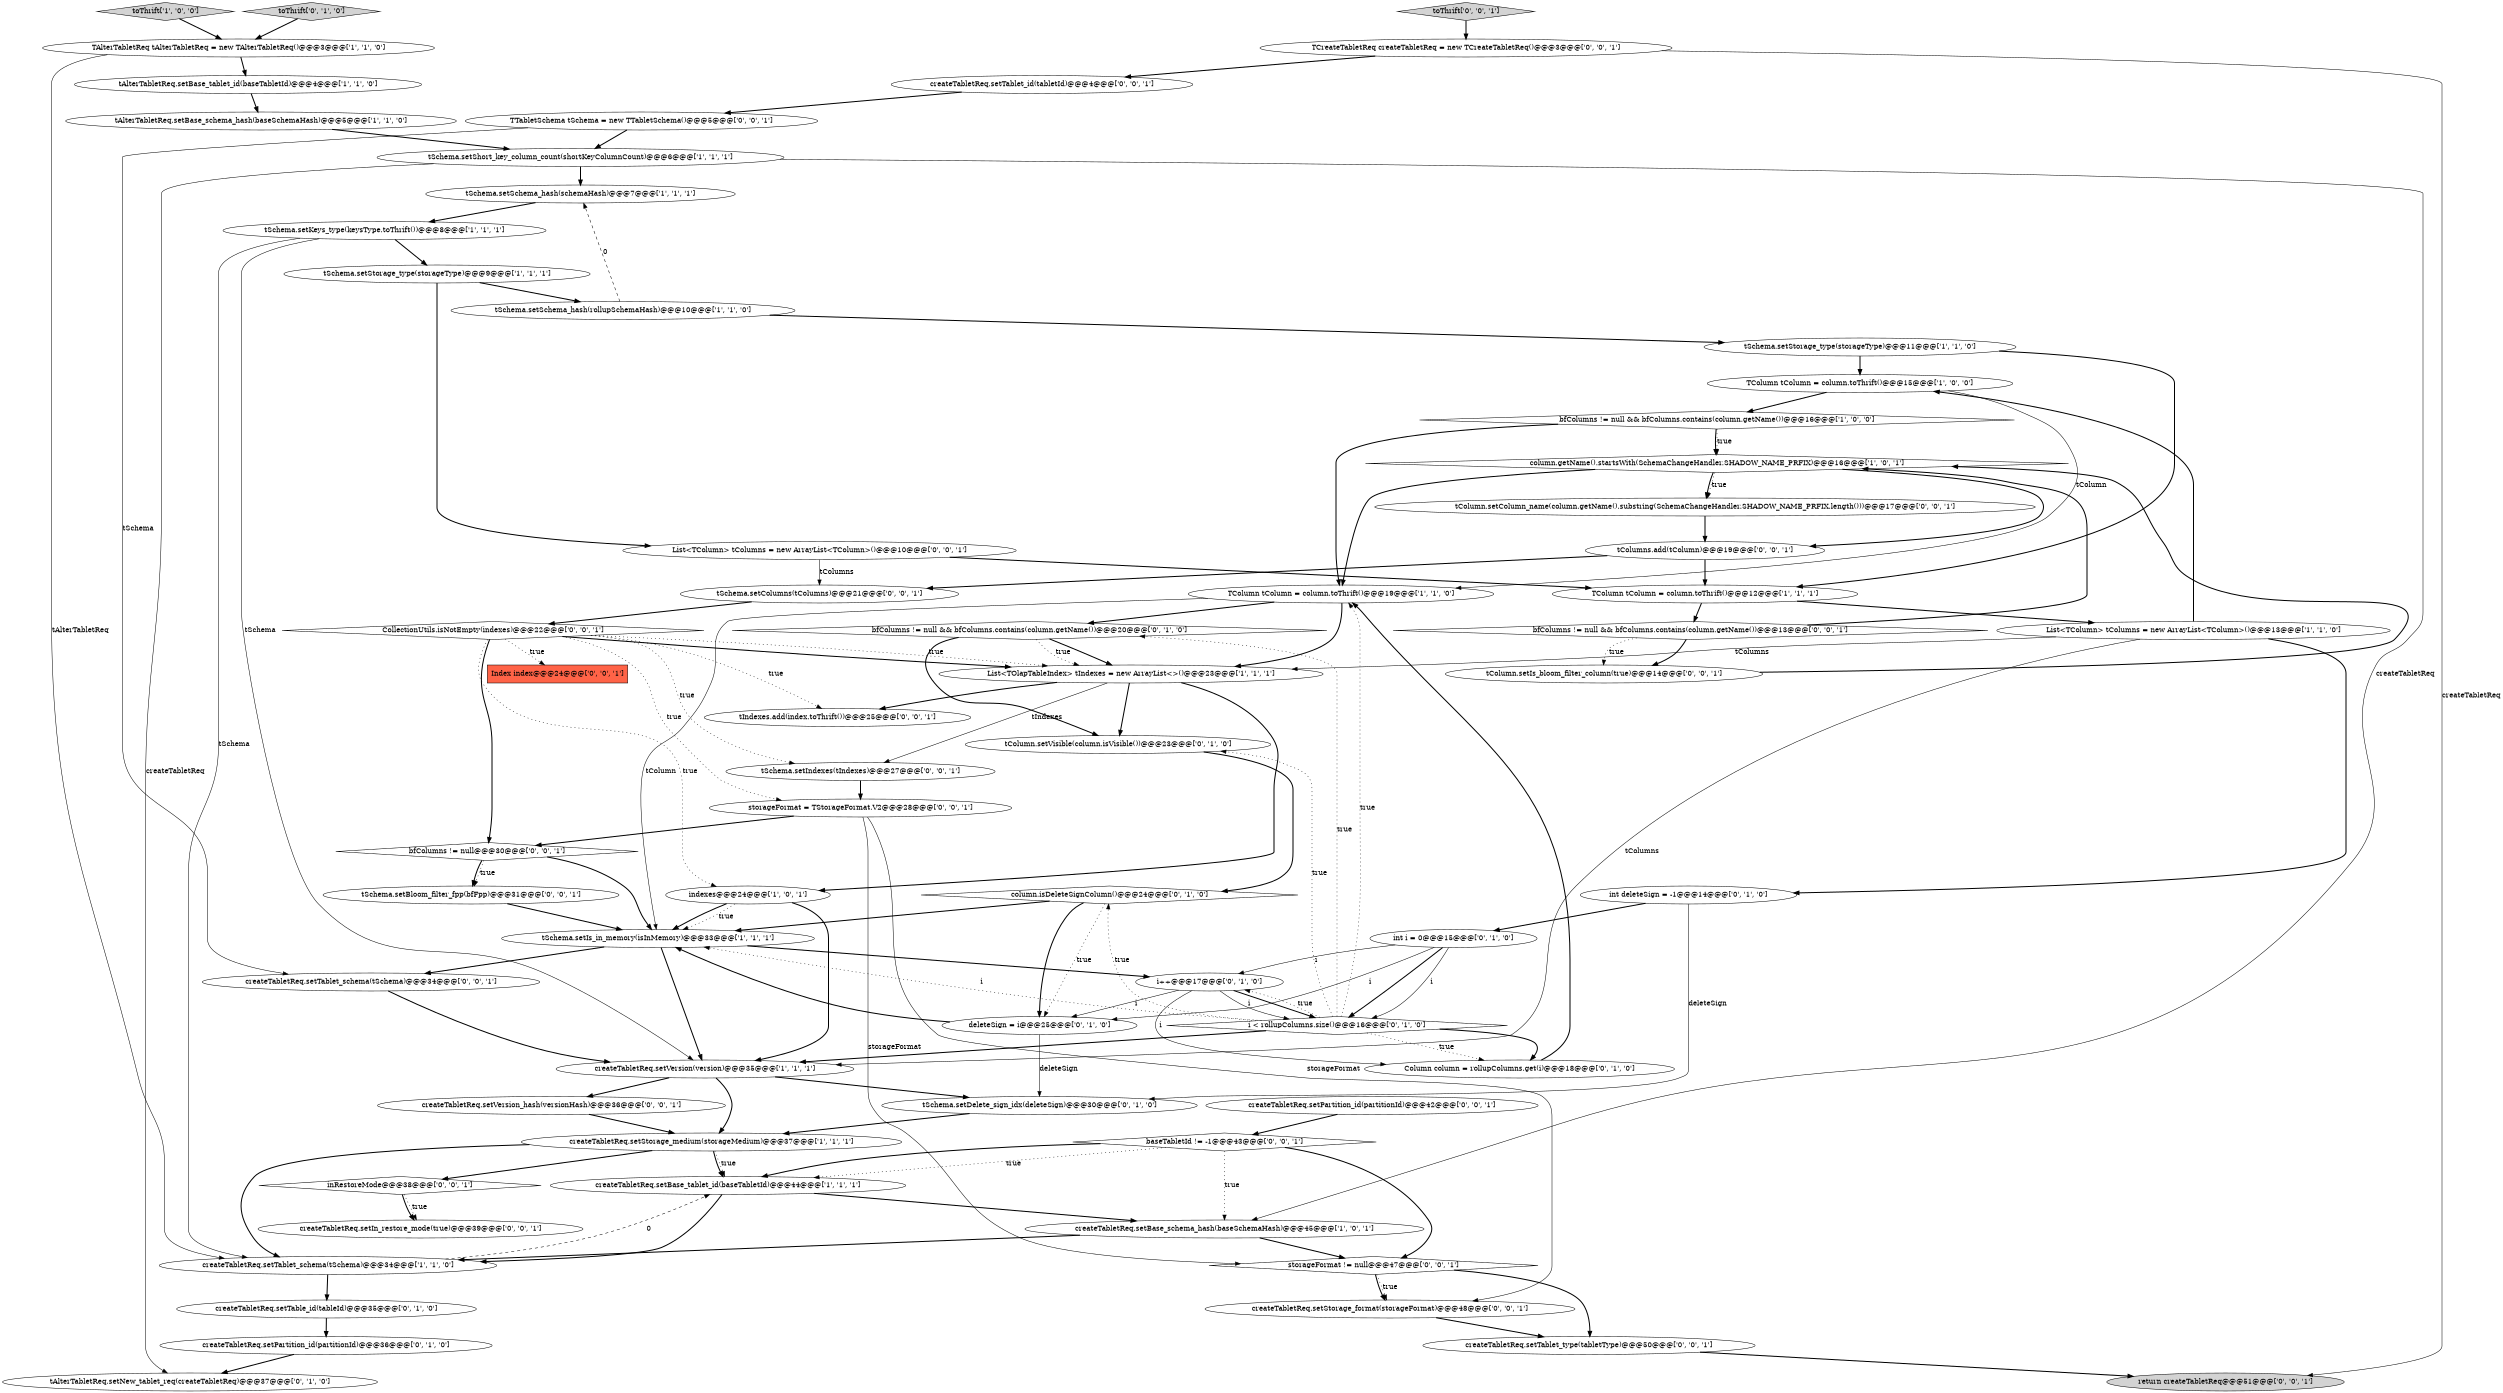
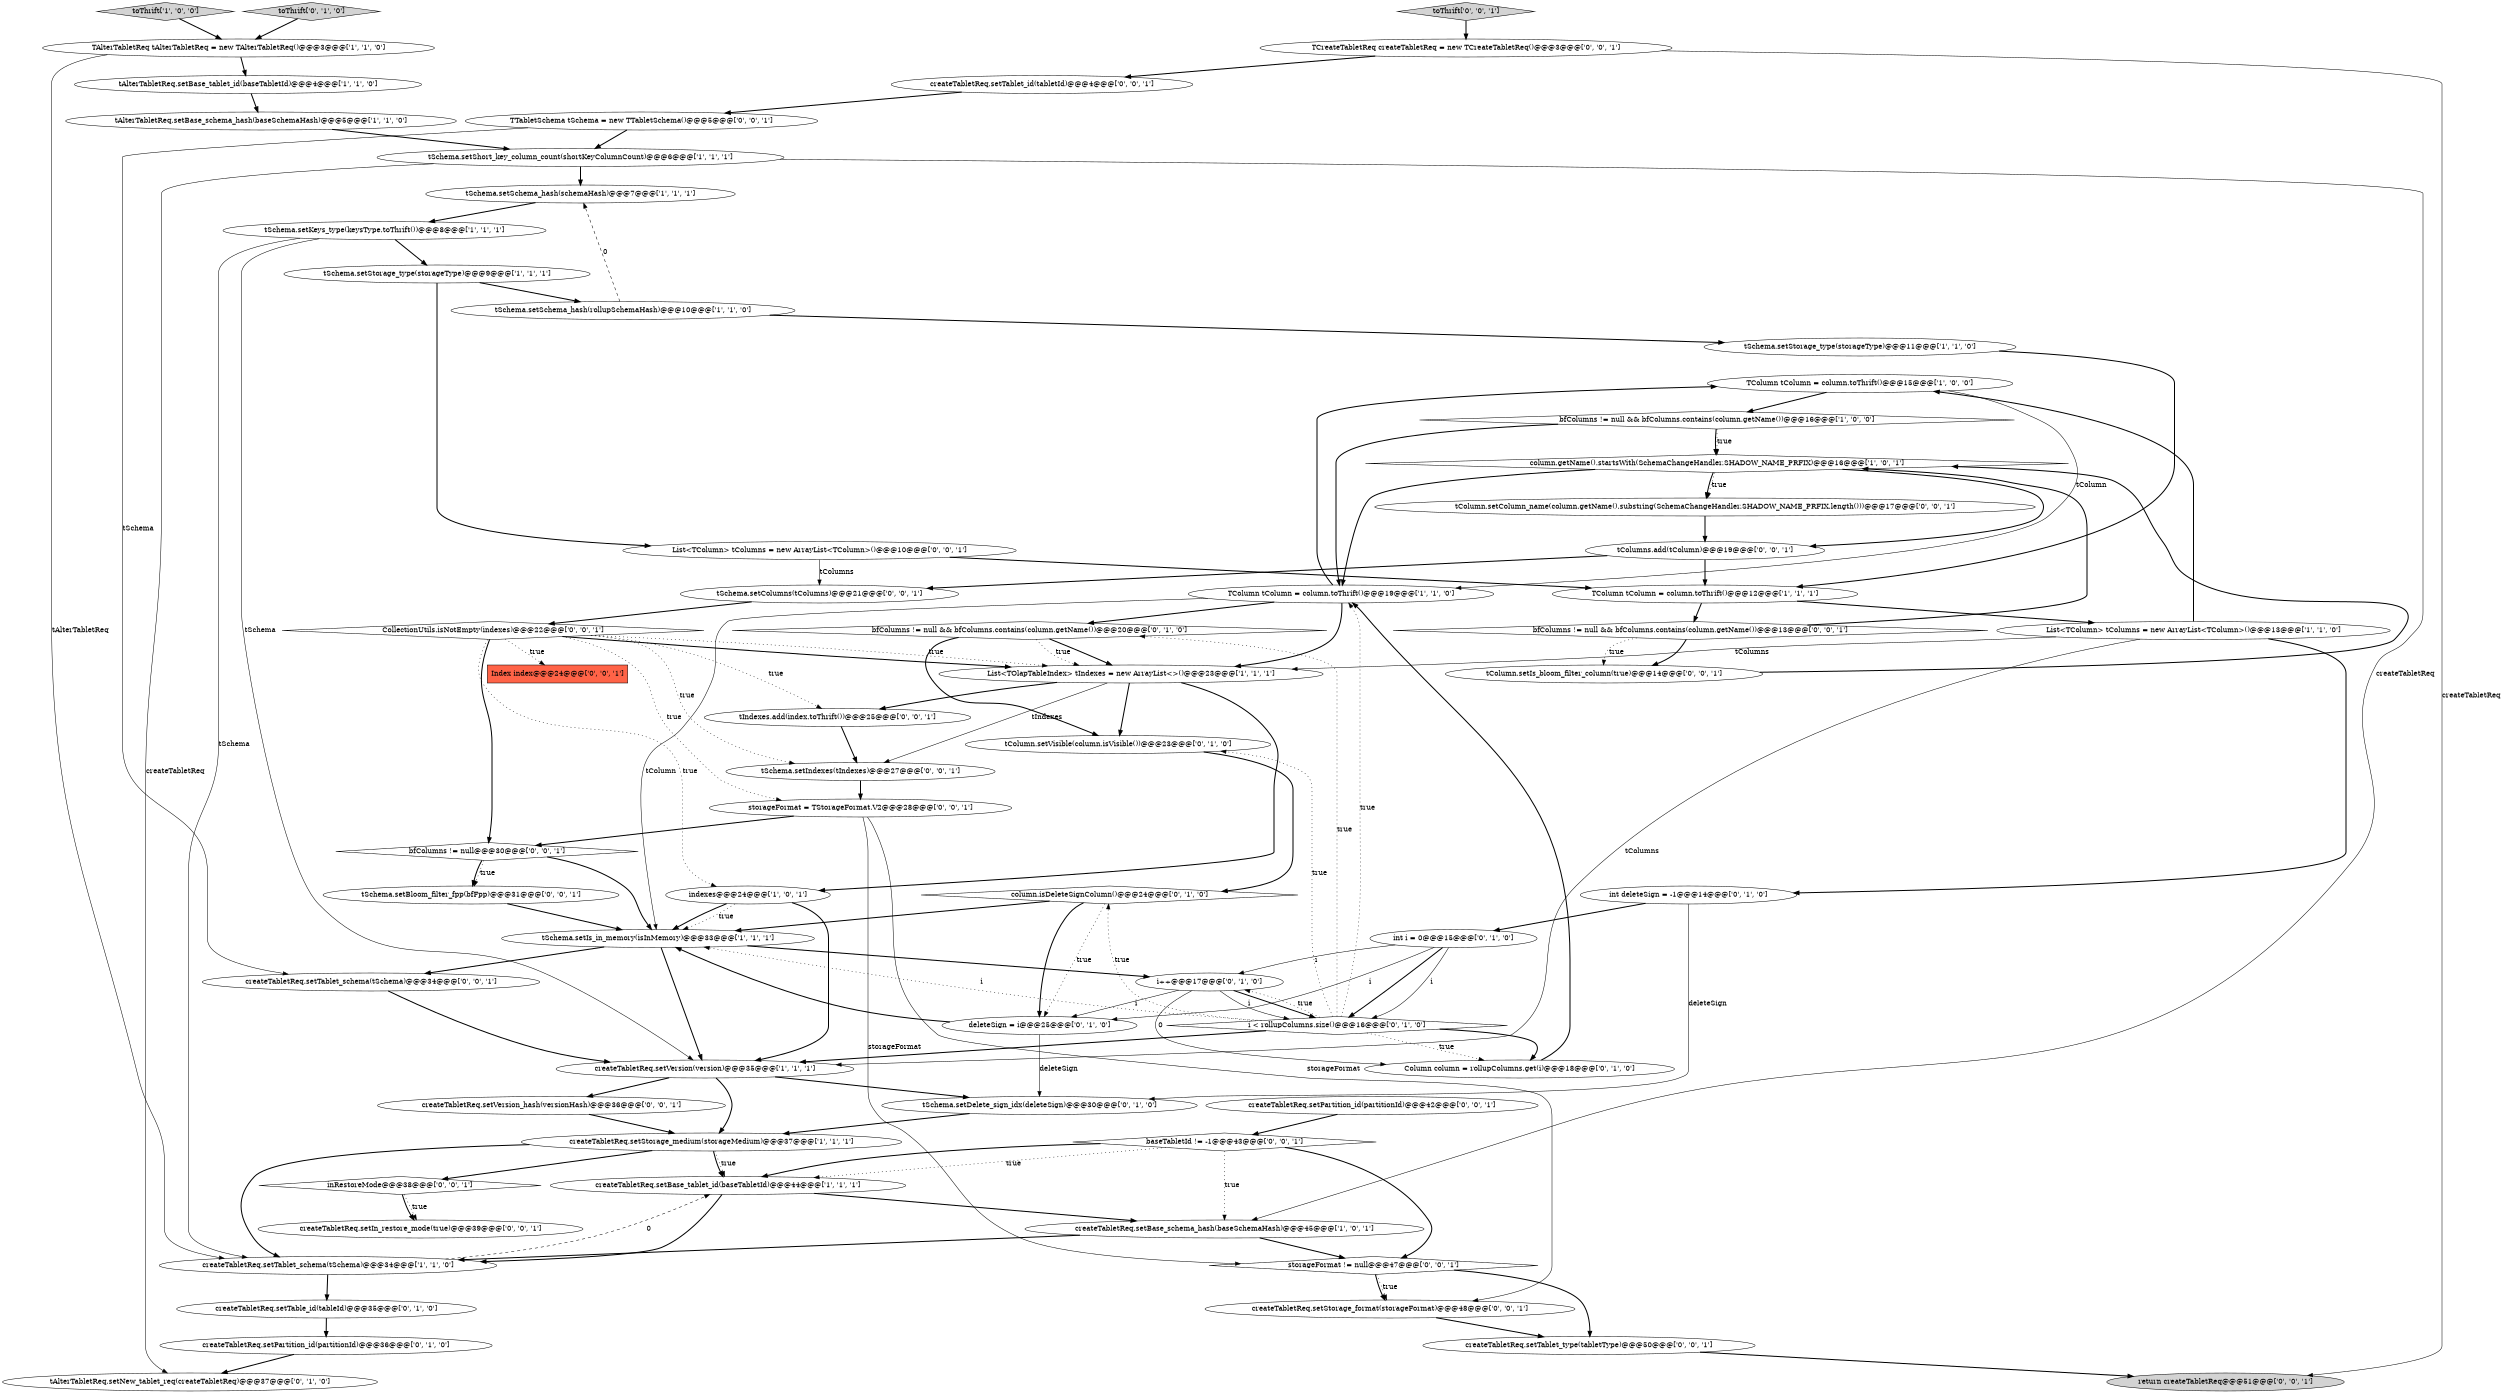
(1860, 363) -> (1428, 399)
none -> (848, 742)
(1161, 1026) -> (1161, 1026)
